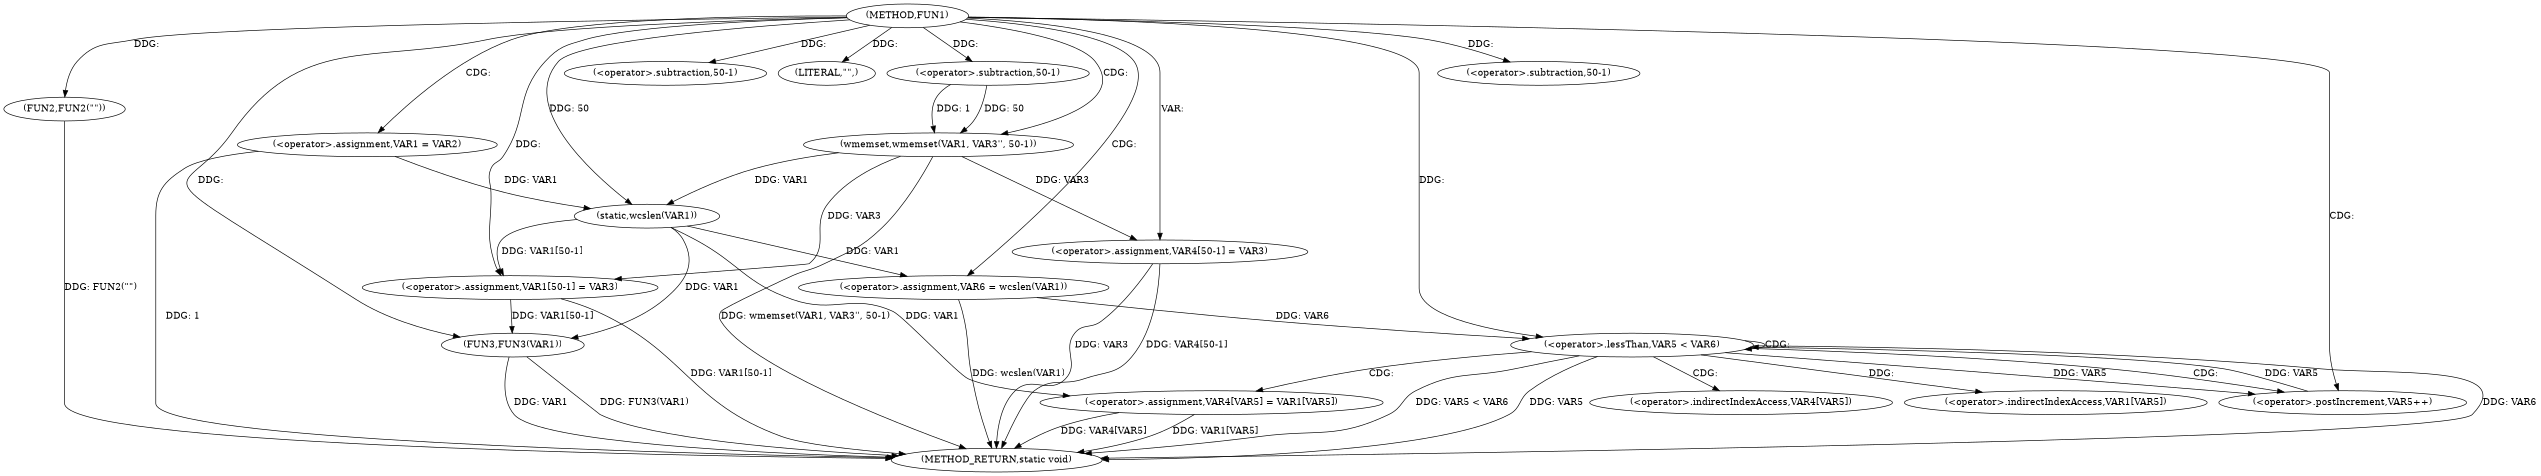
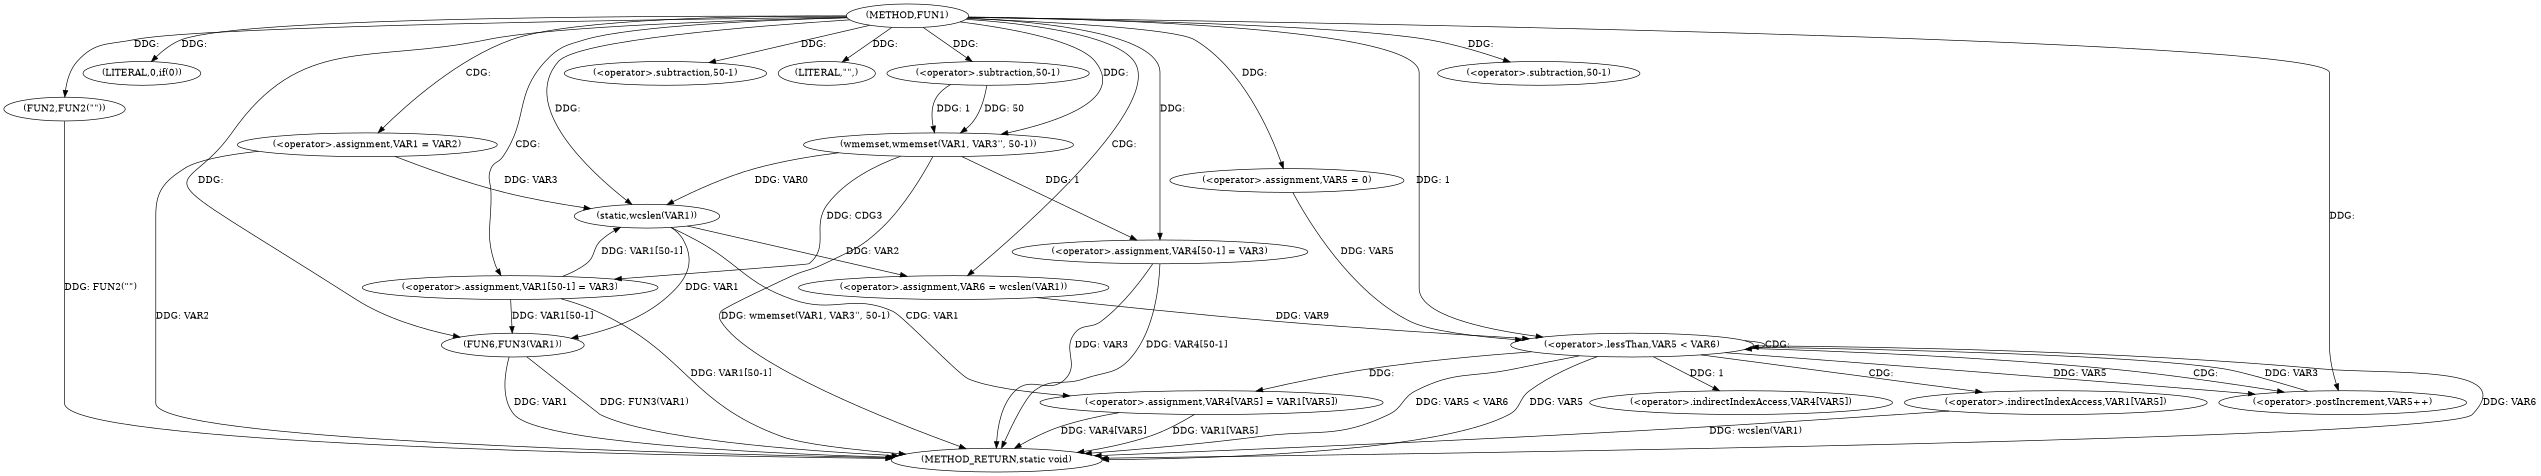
none -> (142, 73)
(1117, 73) -> (1117, 73)
(569, 109) -> (569, 109)
(1174, 109) -> (1174, 109)
(530, 145) -> (530, 145)
(531, 180) -> (531, 180)
(782, 180) -> (782, 180)
(1063, 180) -> (1063, 180)
none -> (1287, 180)
(1433, 180) -> (1433, 180)
(855, 216) -> (855, 216)
(2344, 216) -> (2344, 216)
(523, 229) -> (592, 257)
(873, 252) -> (873, 252)
(183, 316) -> (183, 316)
(933, 316) -> (933, 316)
(1303, 316) -> (1303, 316)
(513, 345) -> (513, 345)
(971, 371) -> (1525, 437)
(1383, 374) -> (1383, 374)
(1707, 374) -> (1707, 374)
(1883, 374) -> (1883, 374)
(2292, 374) -> (2292, 374)
